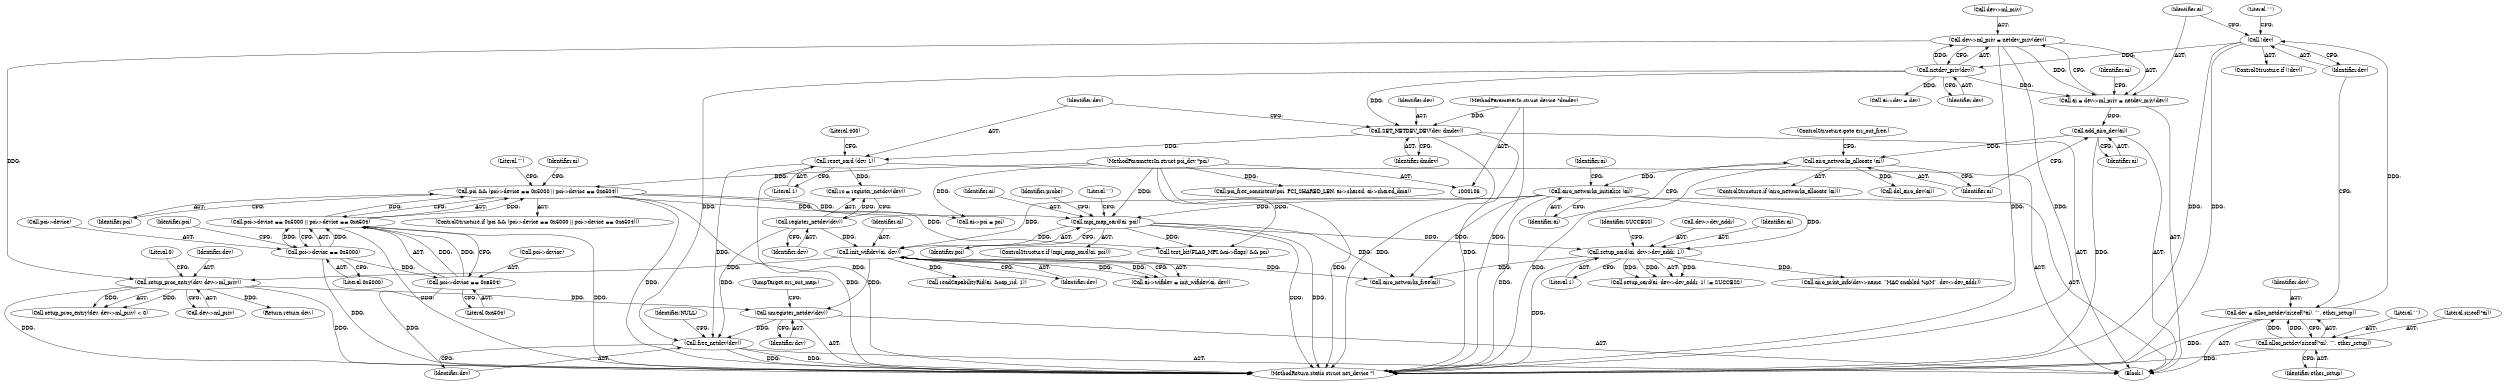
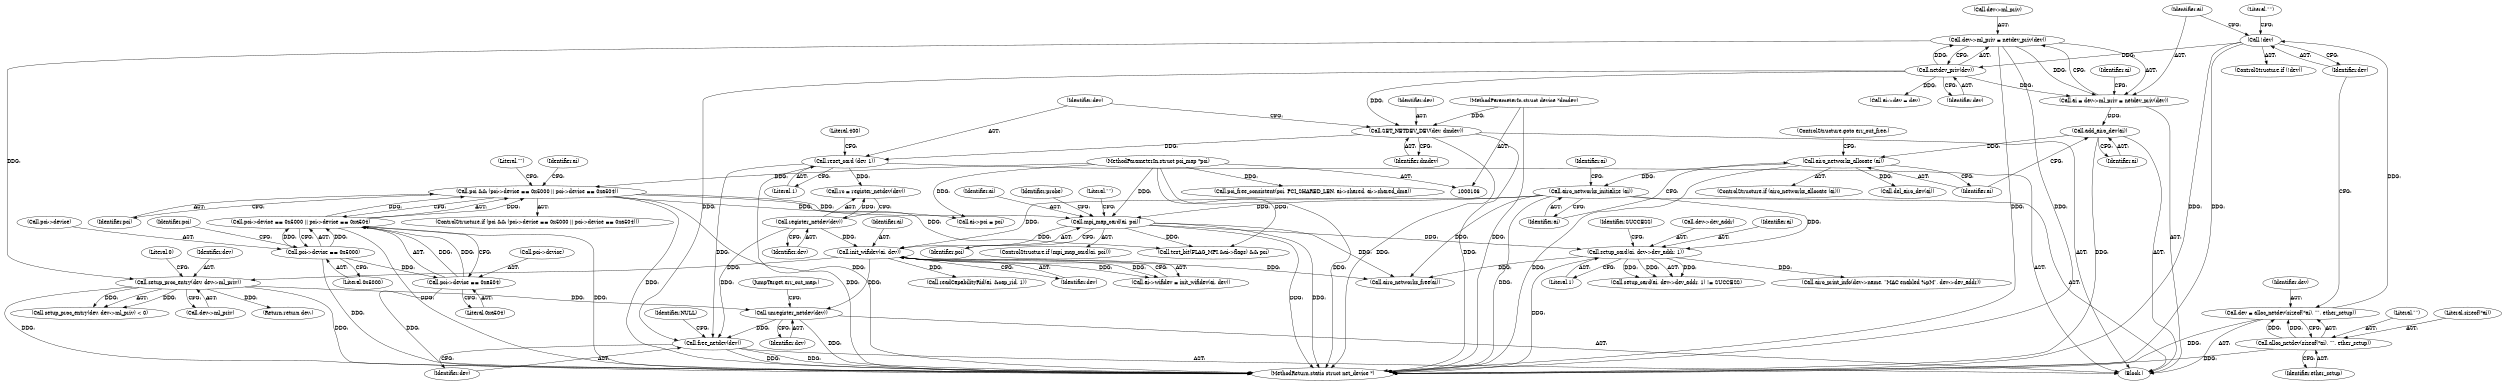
(1158, 162) -> (1158, 162)
(836, 344) -> (836, 344)
